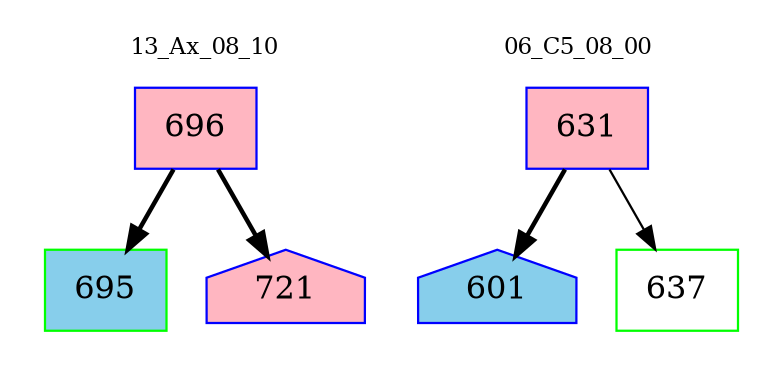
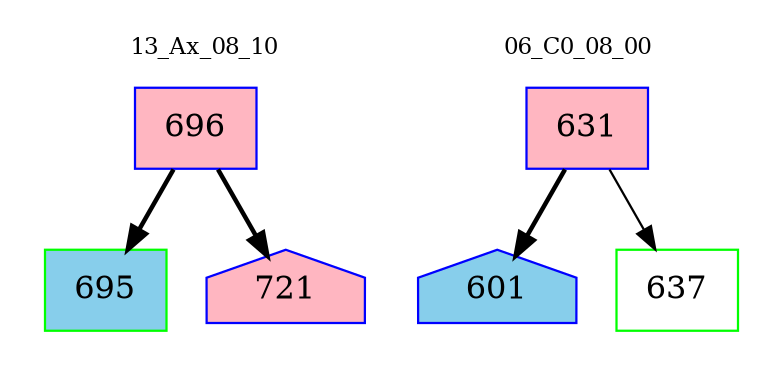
(578, 48) -> (578, 48)
